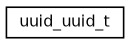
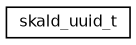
(65, 22) -> (68, 22)
